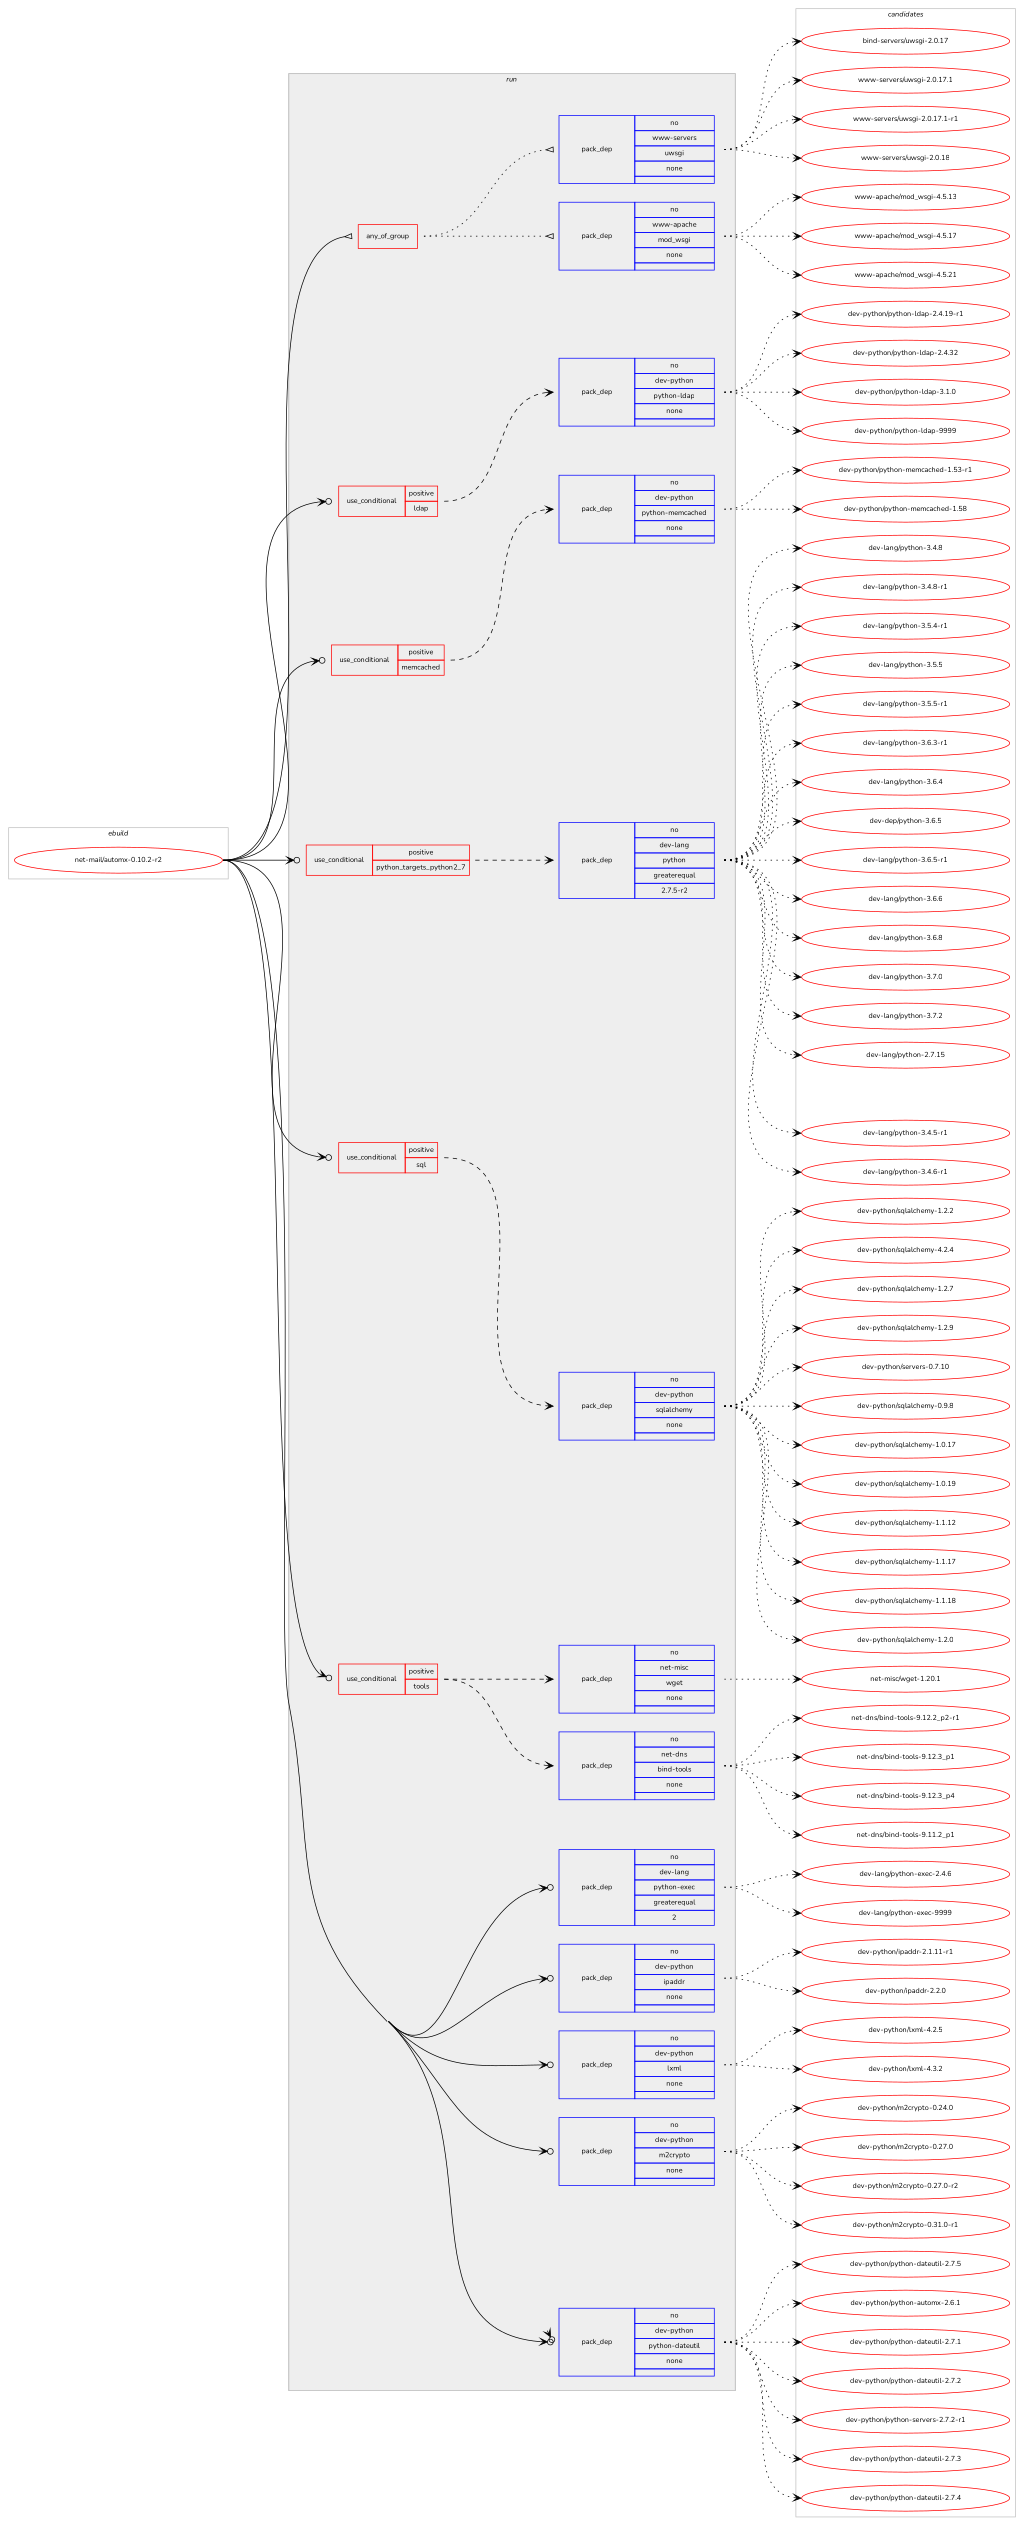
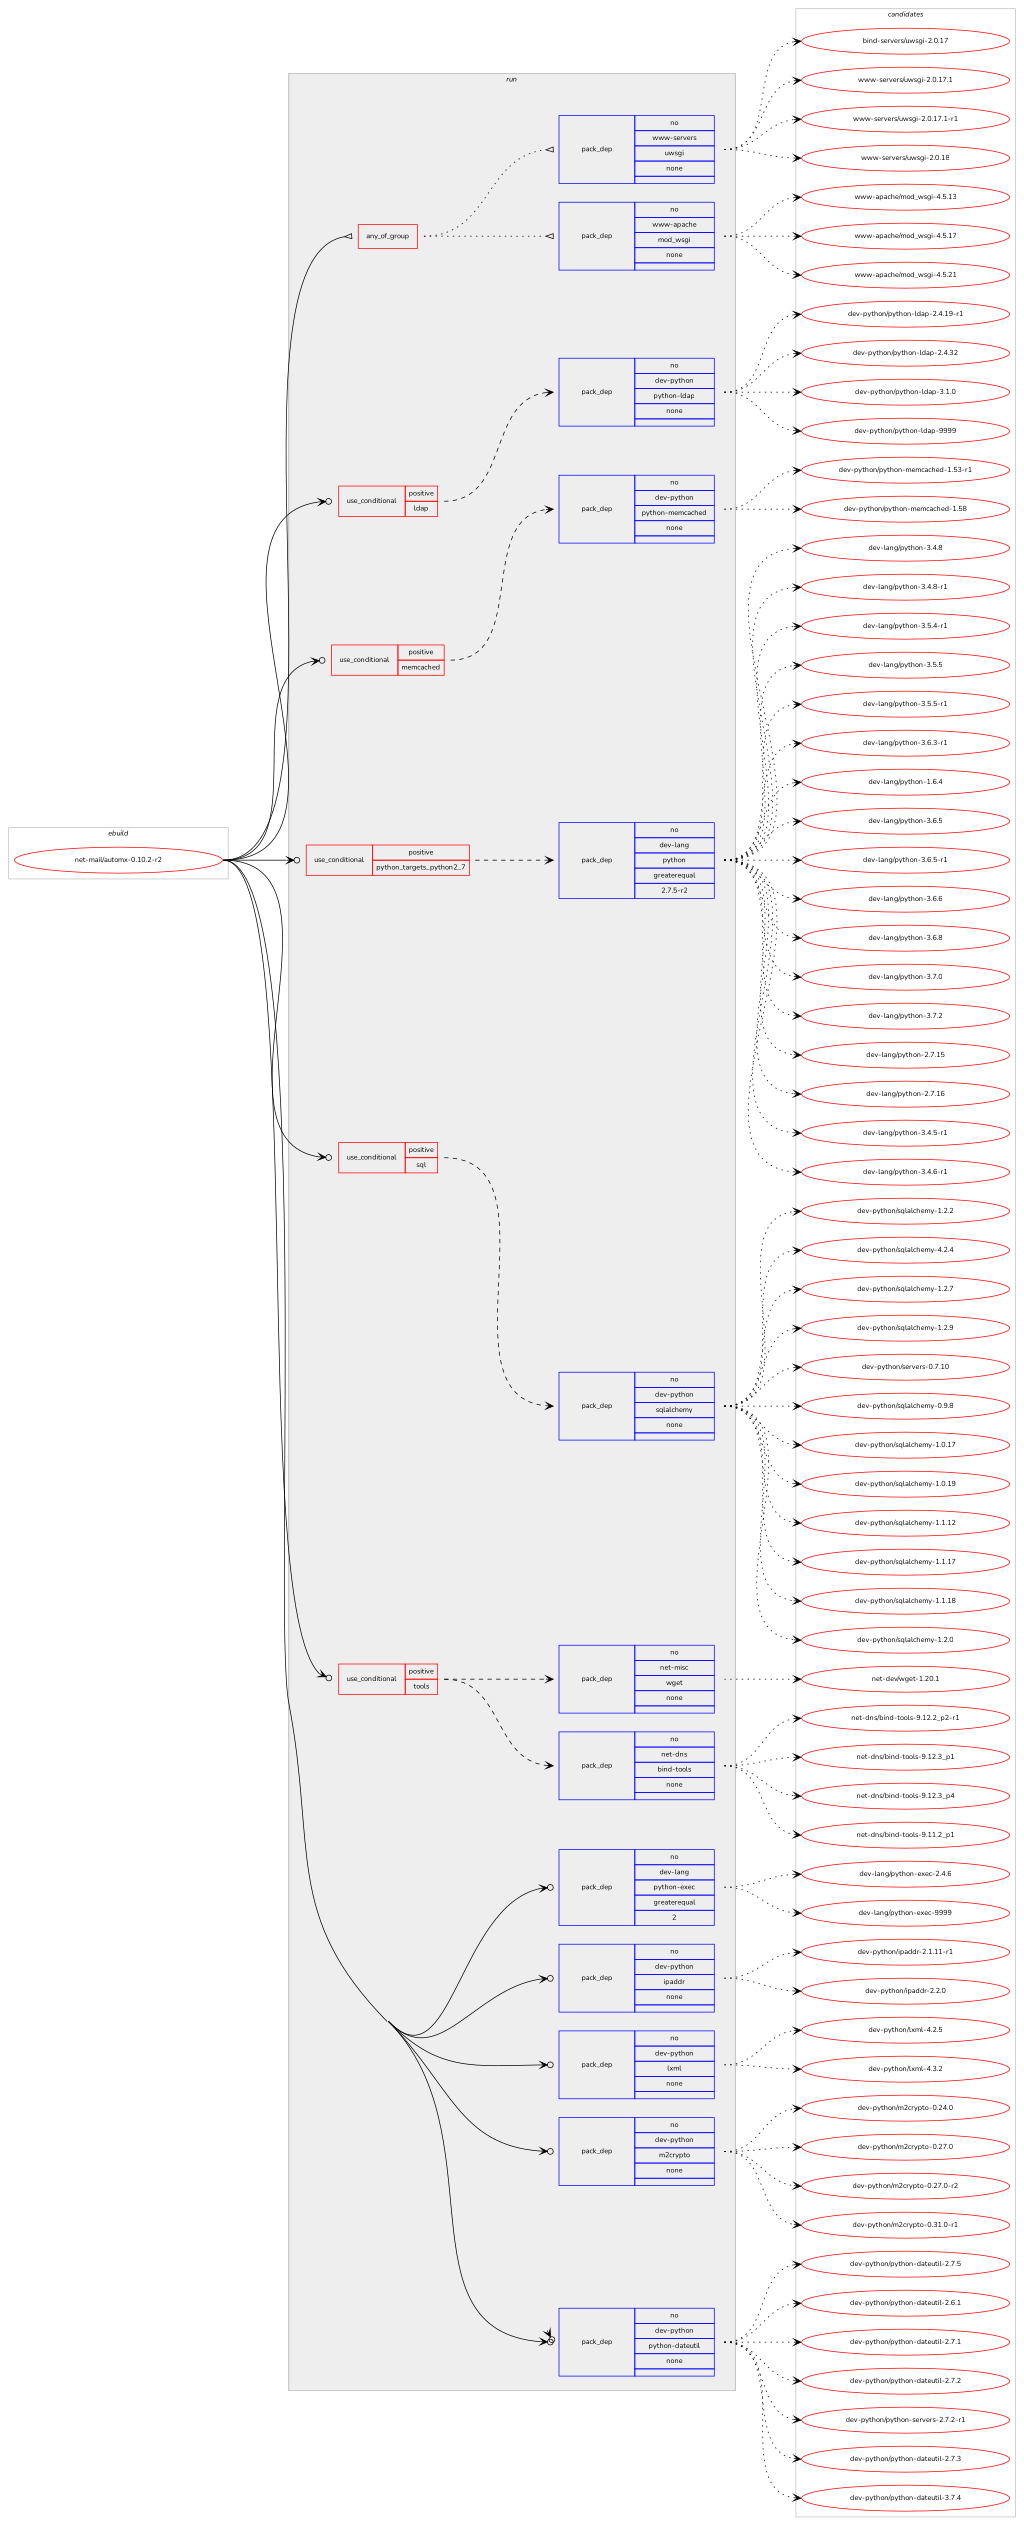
(906, 782) -> (906, 782)
(906, 821) -> (906, 821)
none -> (906, 1094)
(906, 1679) -> (906, 1679)
(906, 2303) -> (906, 2303)
(906, 2498) -> (906, 2498)
